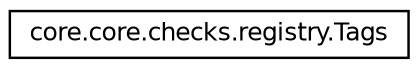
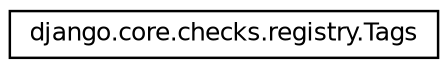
(209, 34) -> (224, 34)
